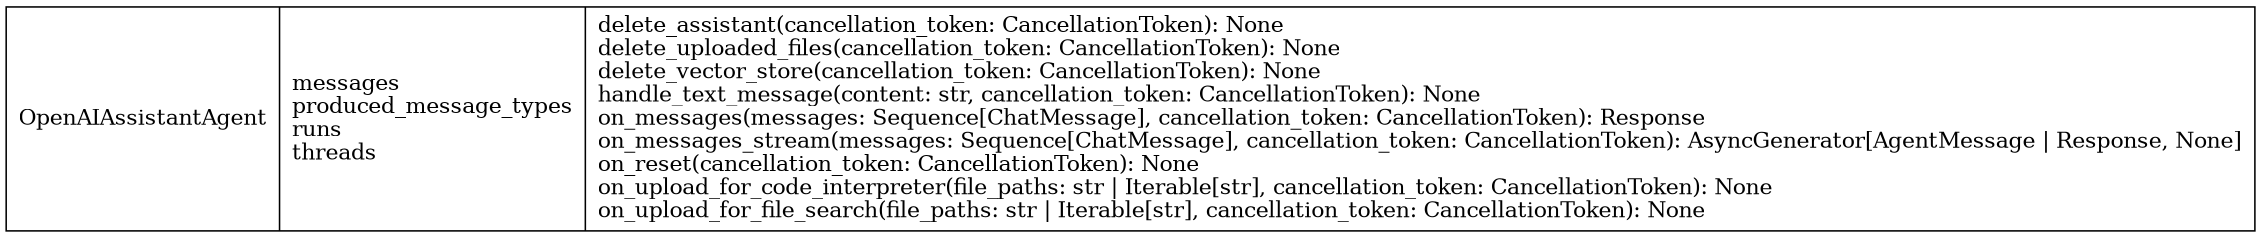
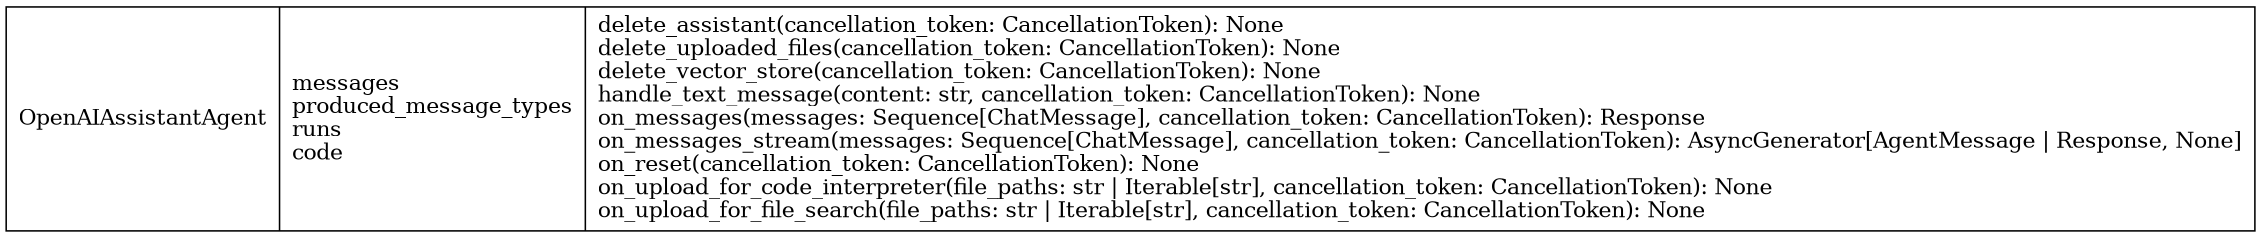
(334, 153) -> (318, 153)
